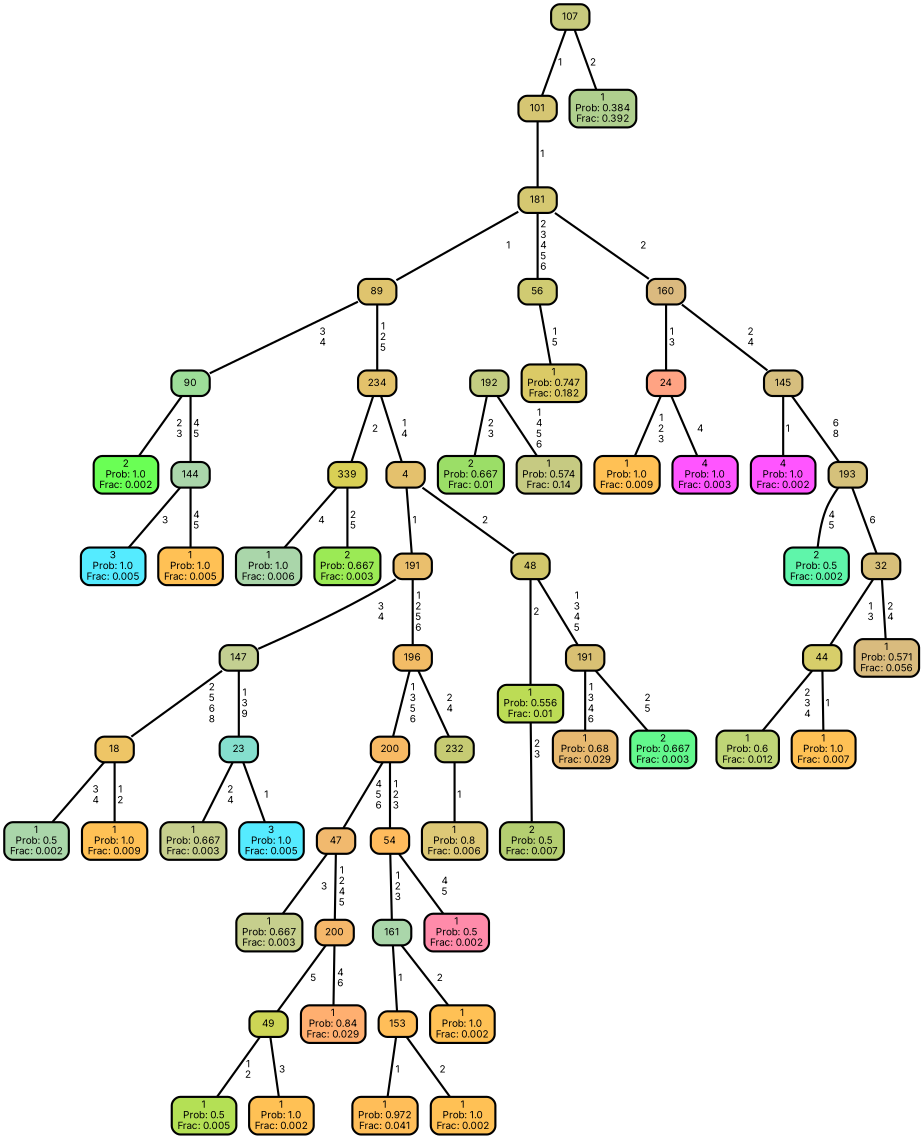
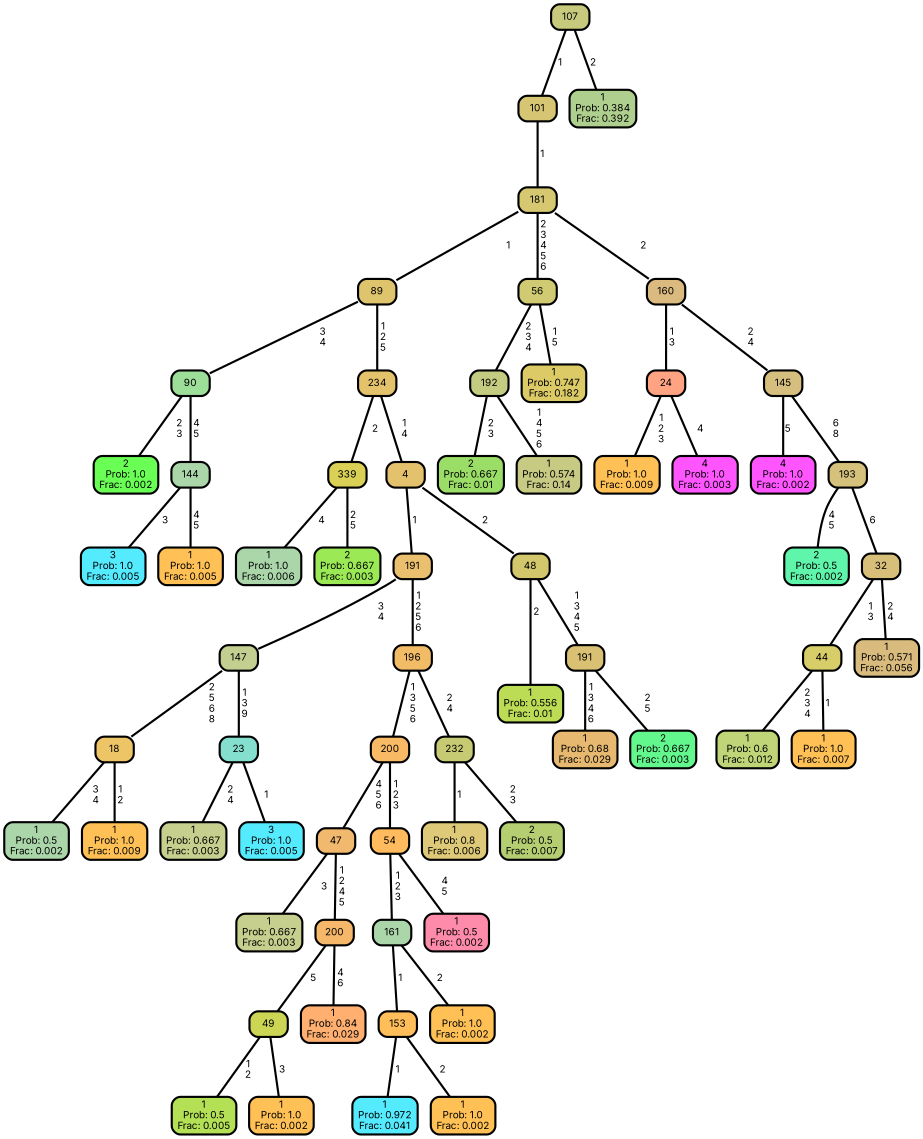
none -> (514, 337)
(787, 429) -> (787, 429)
(531, 772) -> (491, 792)
(385, 1116) -> (385, 1116)
